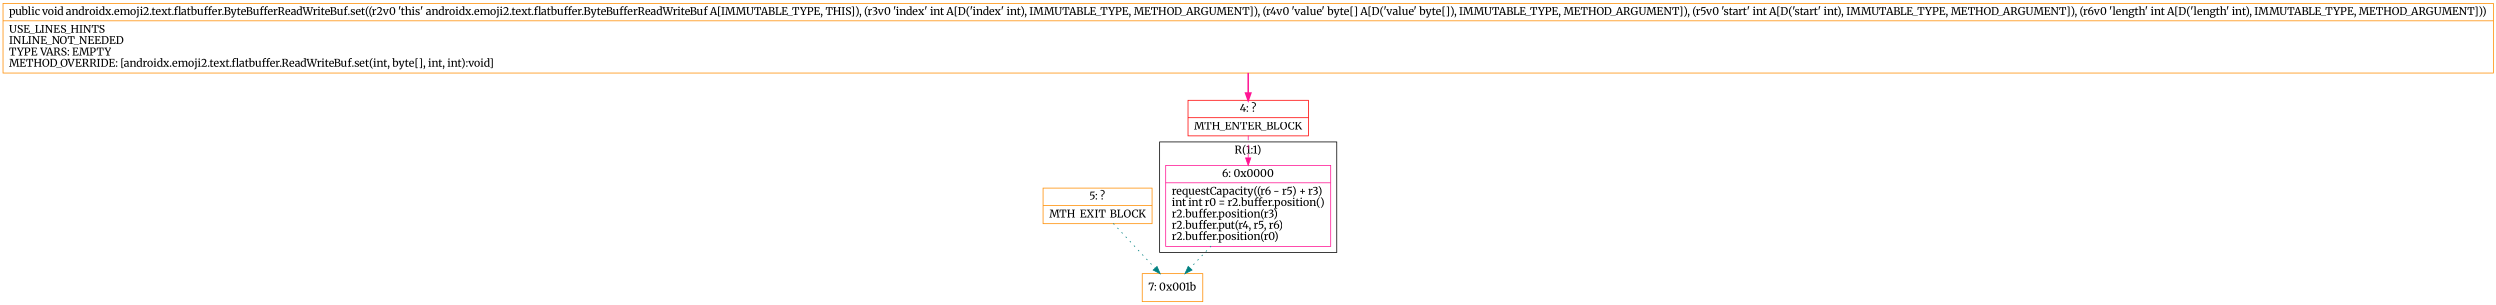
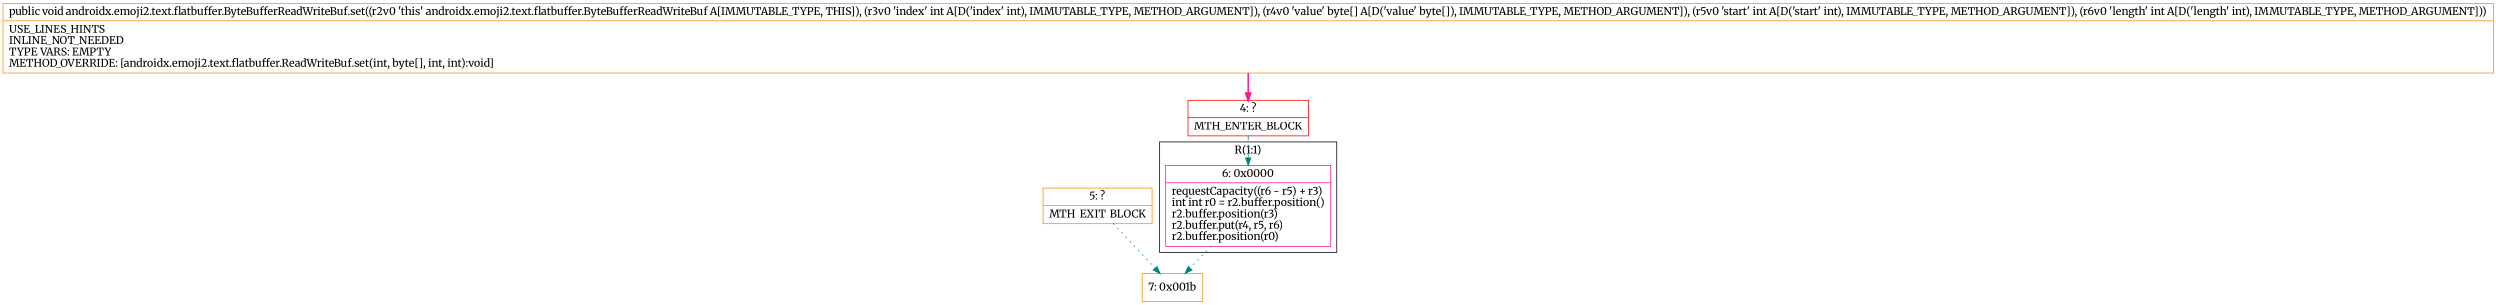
(1248, 147) -> (1248, 147)
